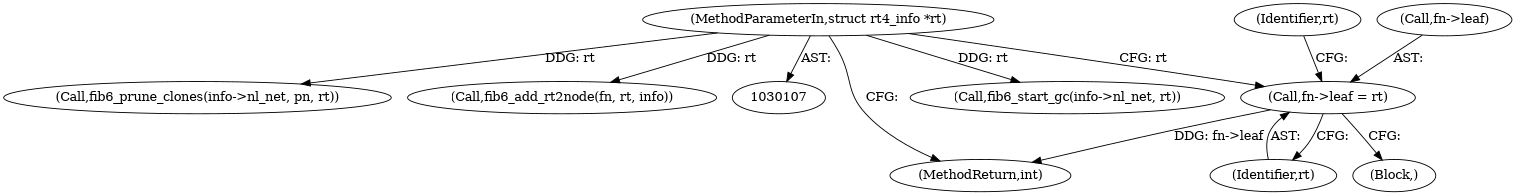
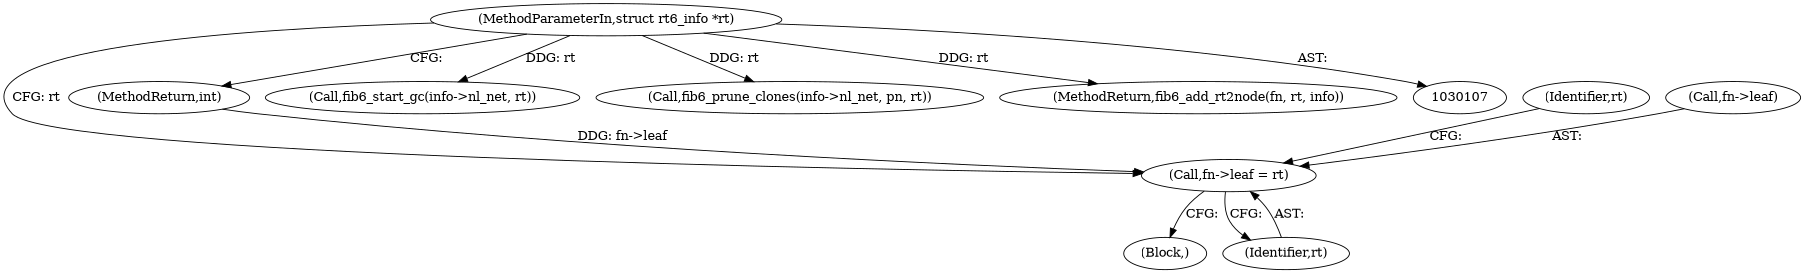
(818, 20) -> (606, 20)
(562, 98) -> (1198, 98)
(1156, 134) -> (678, 149)
